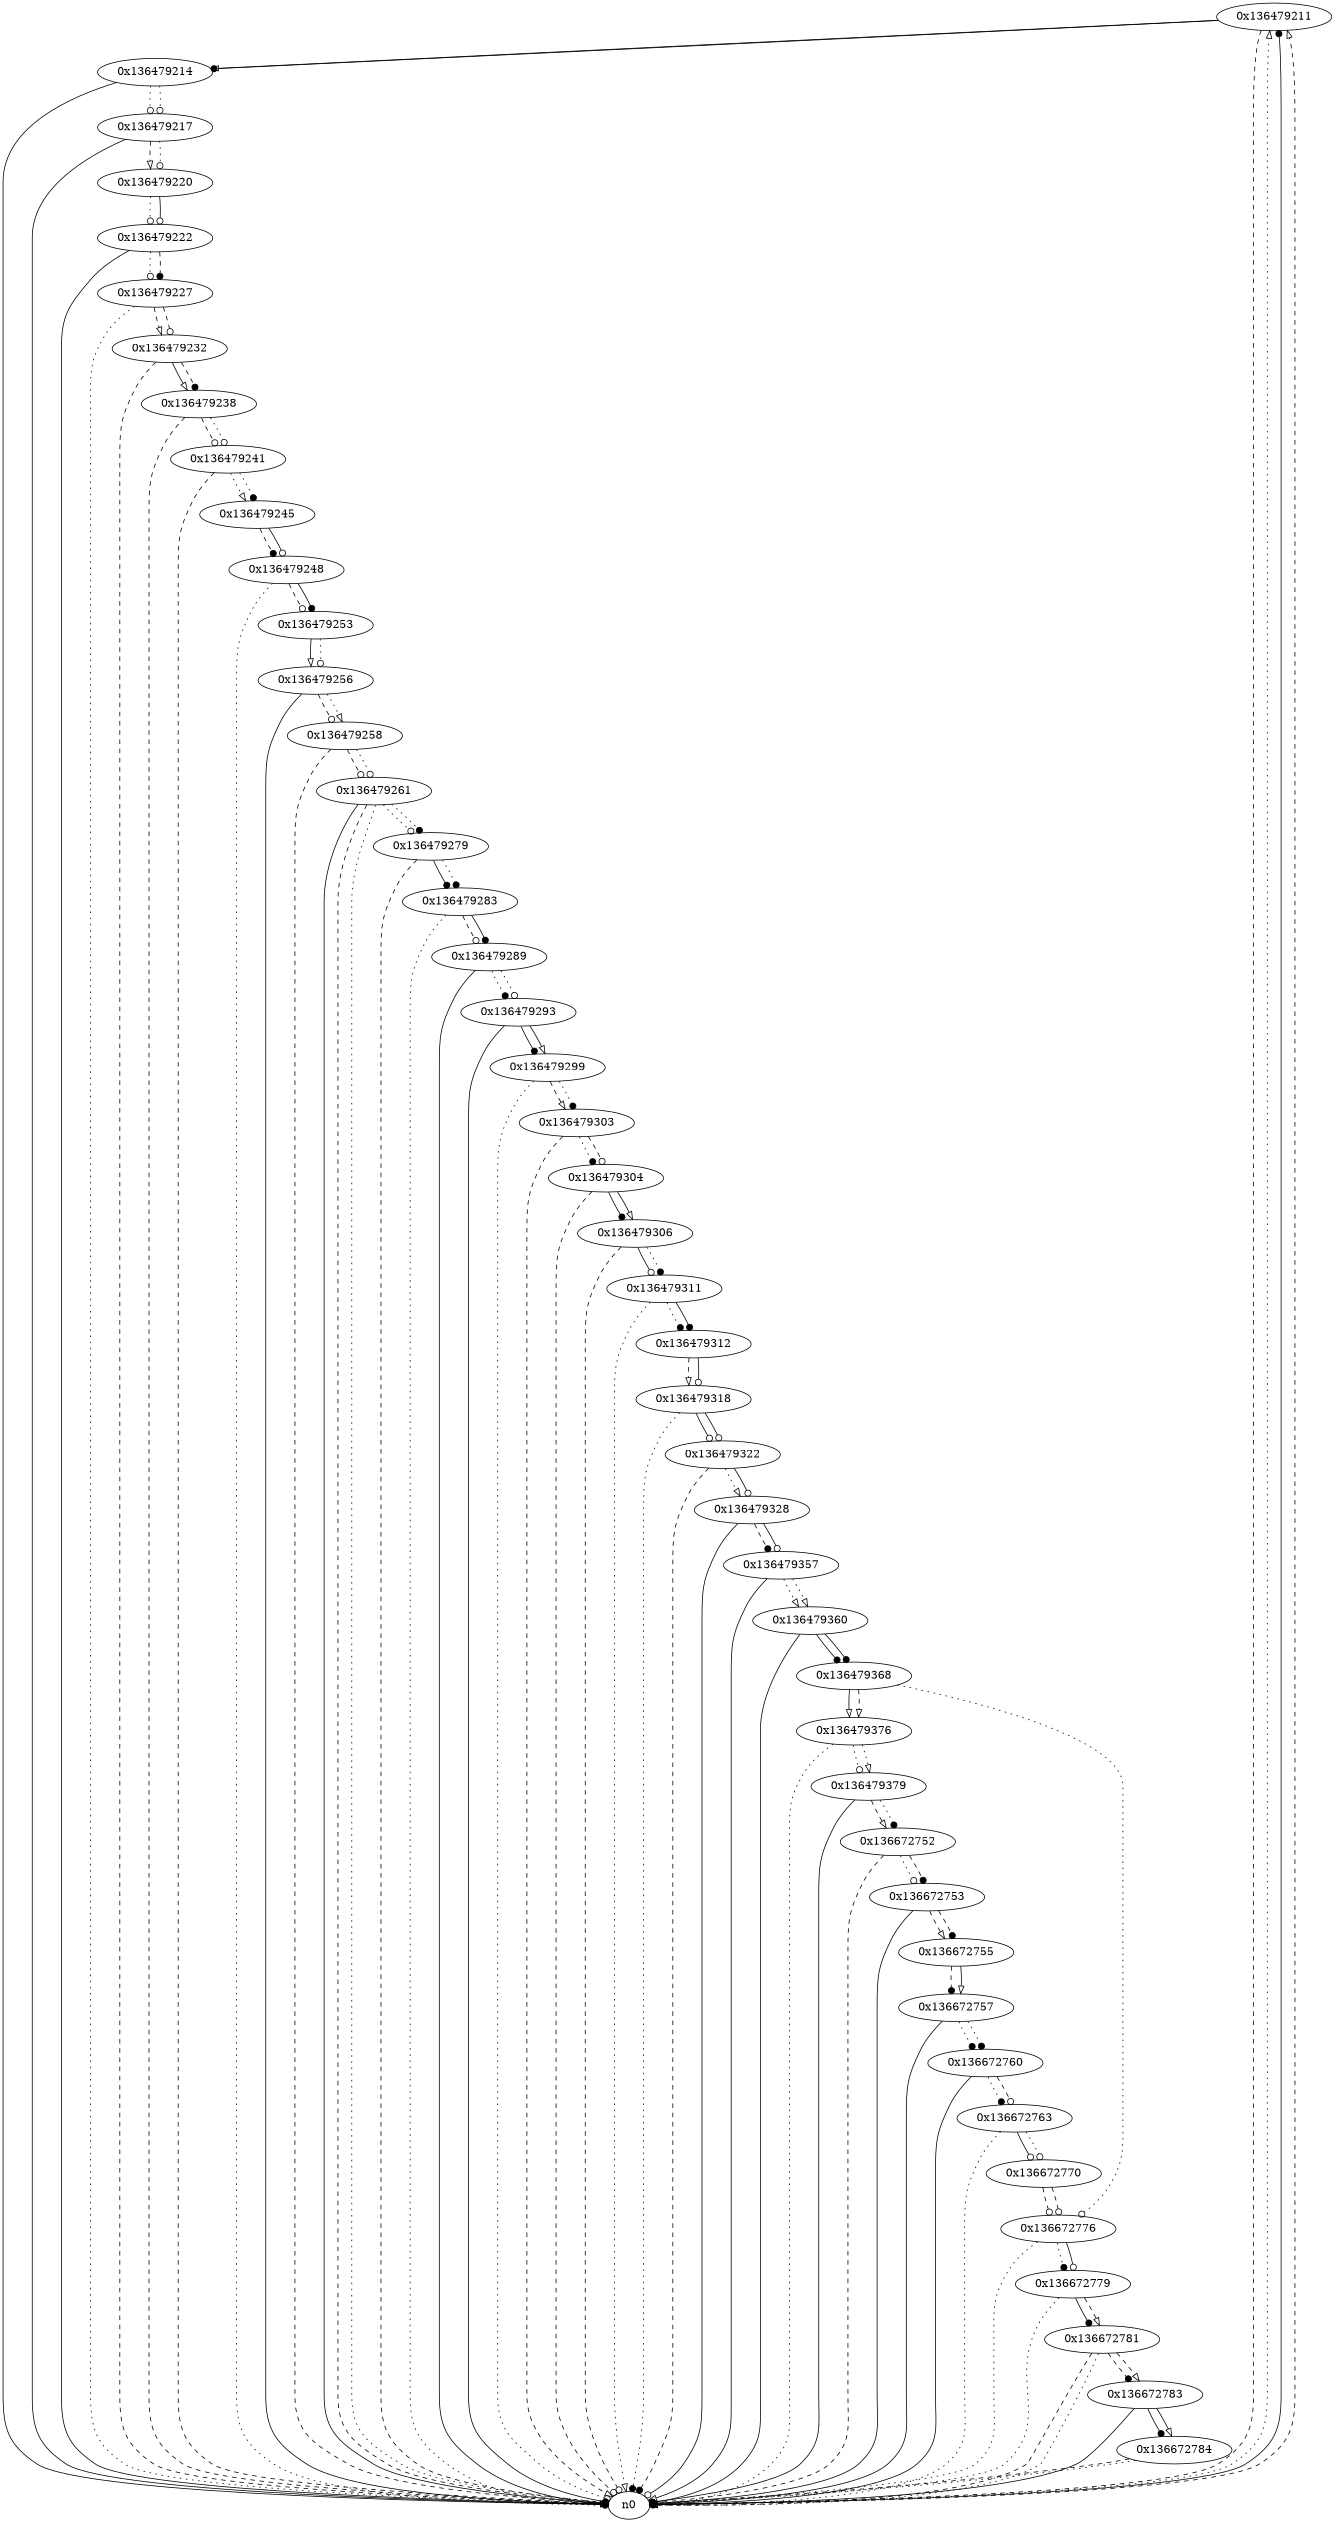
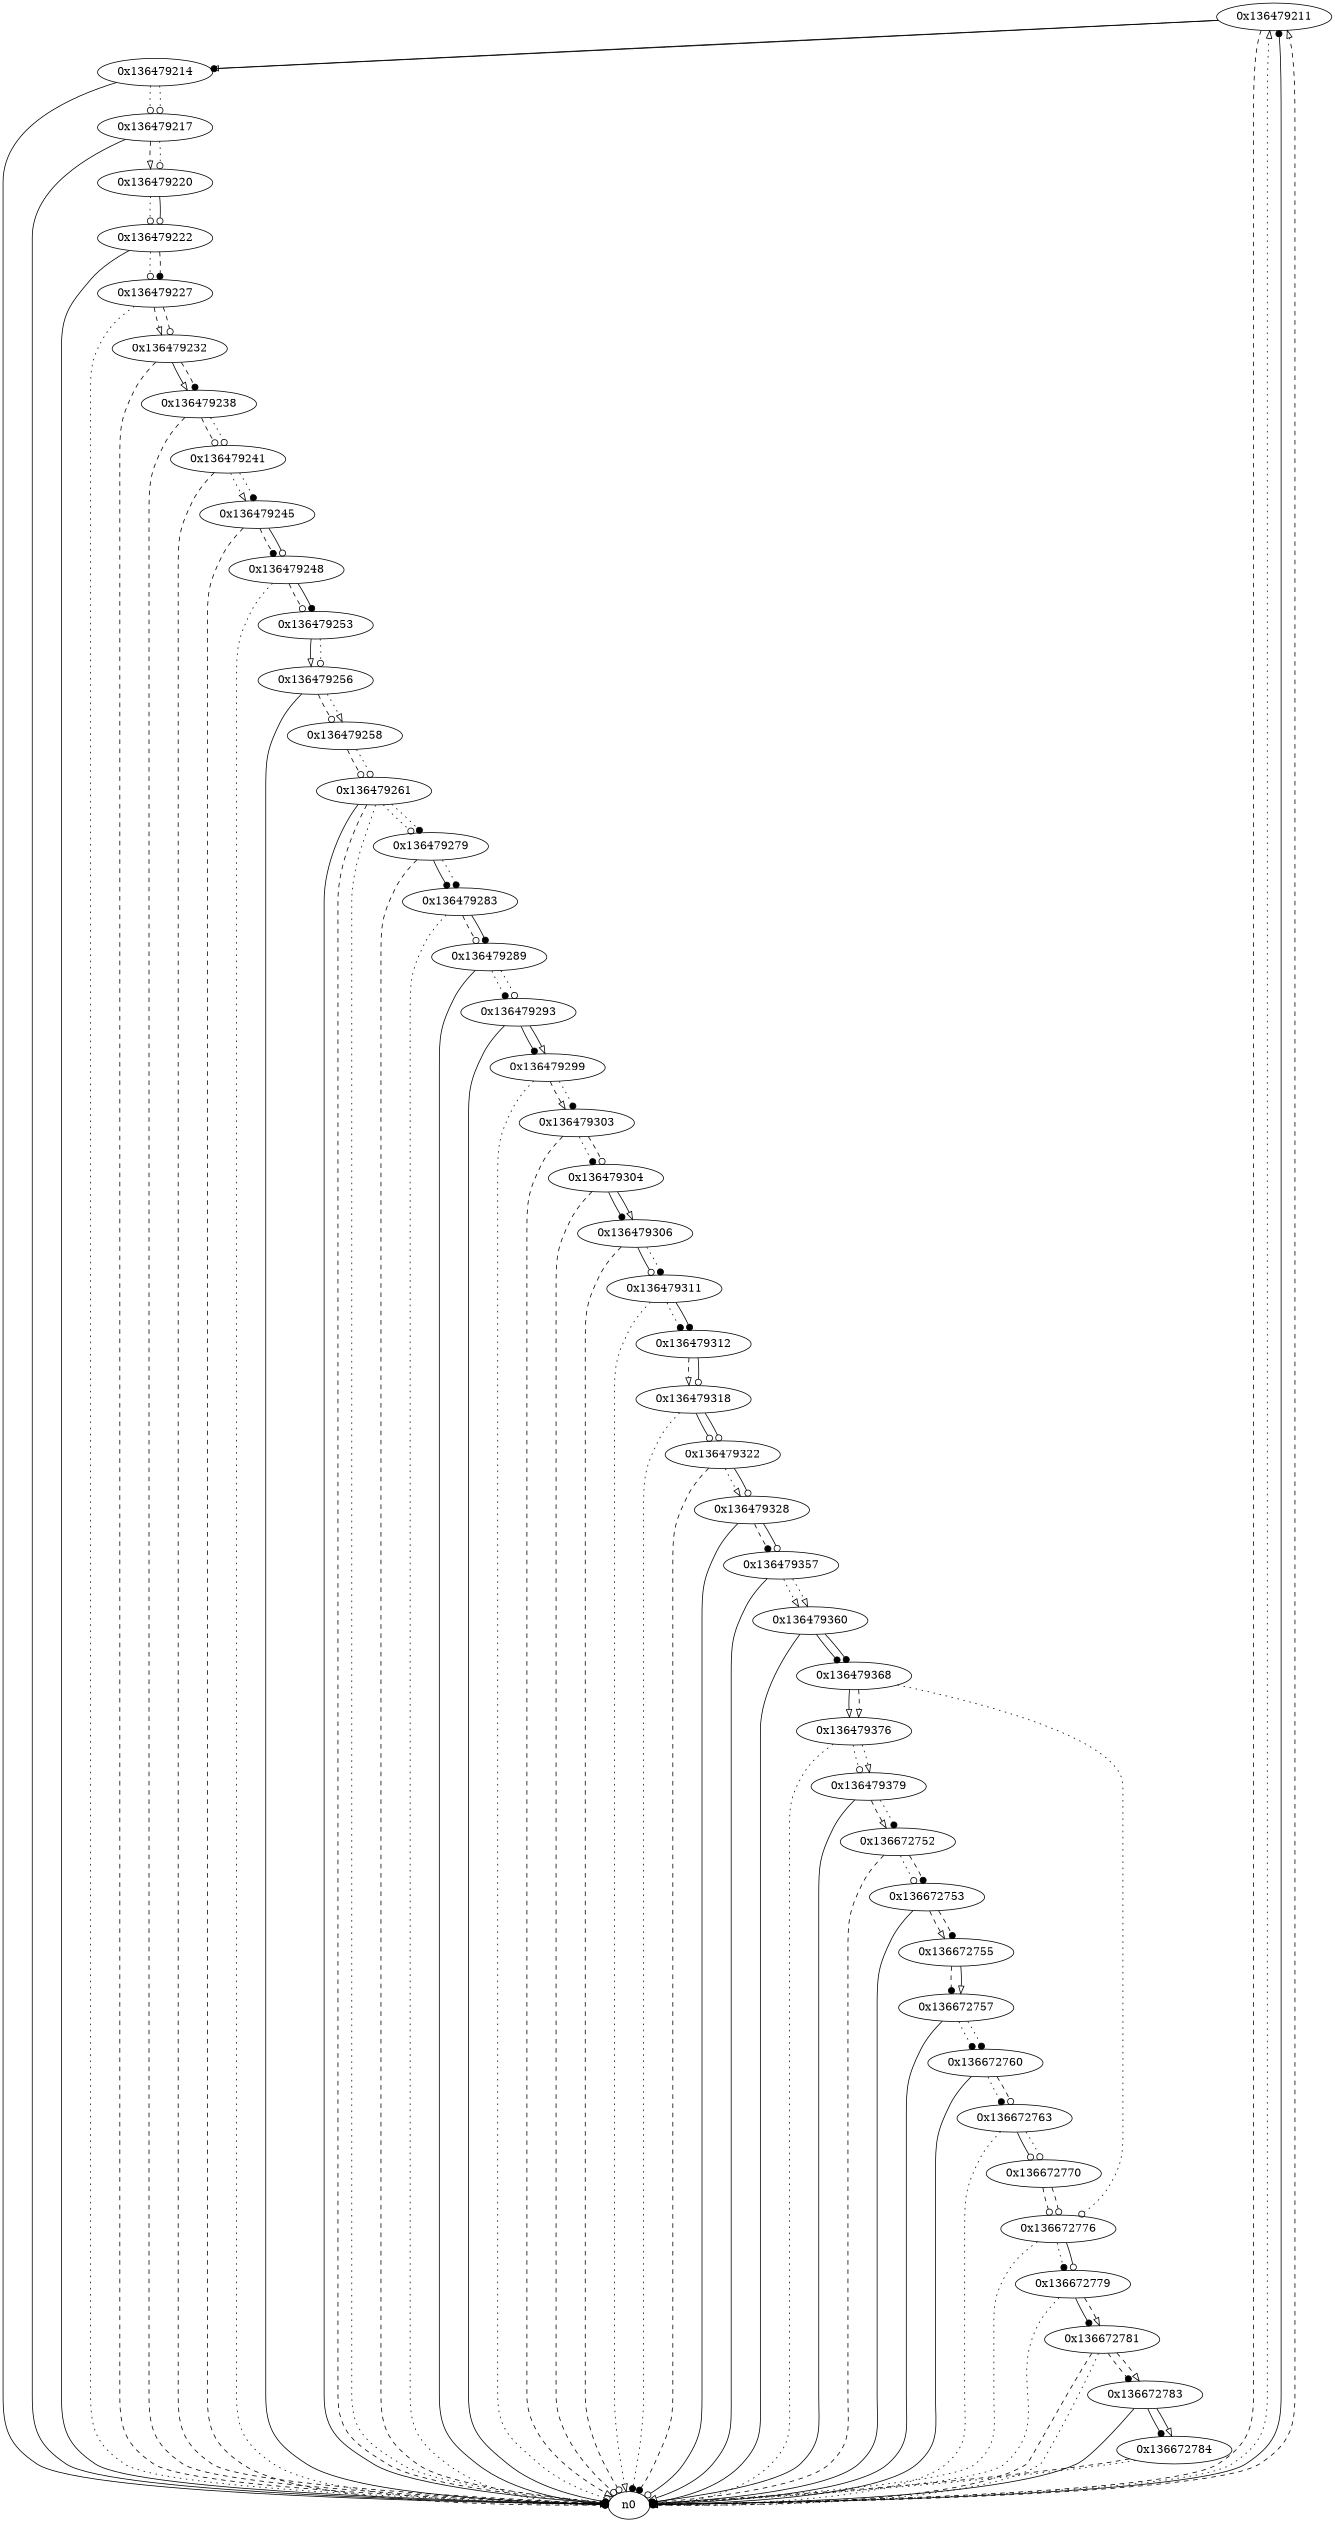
(295, 1743) -> (207, 1680)
